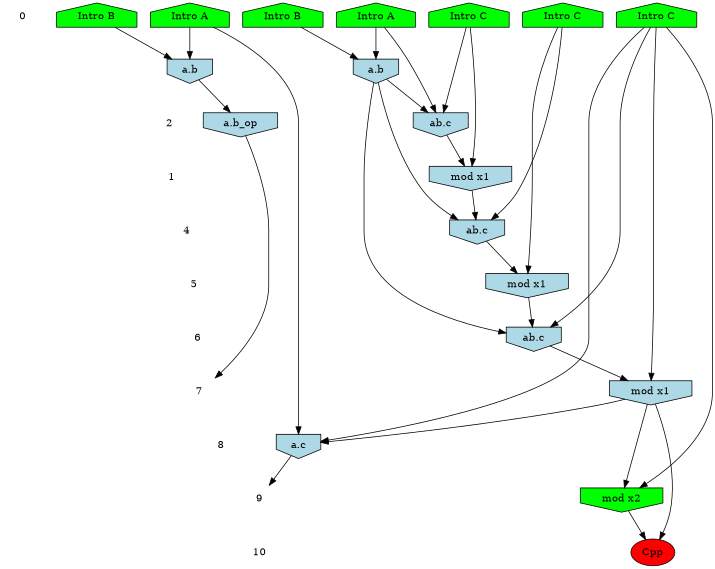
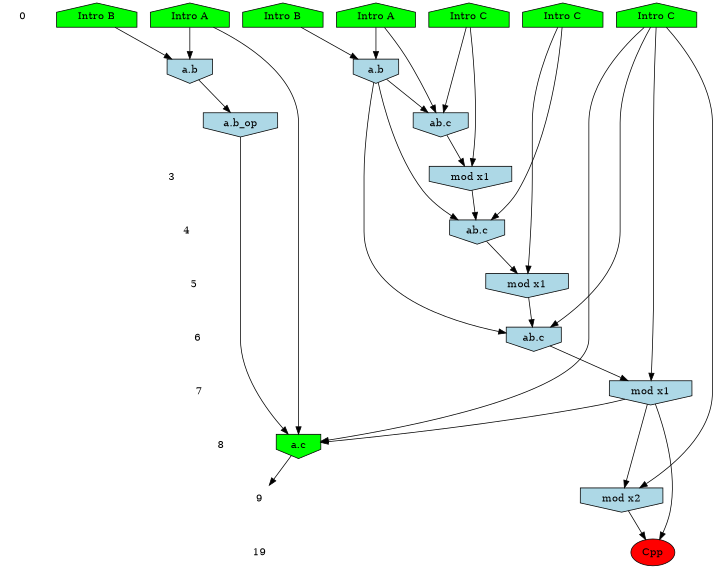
(170, 124) -> none
(172, 177) -> (172, 177)
(269, 260) -> (240, 289)
(299, 445) -> (299, 445)
(622, 499) -> (622, 499)
(260, 552) -> (260, 552)
